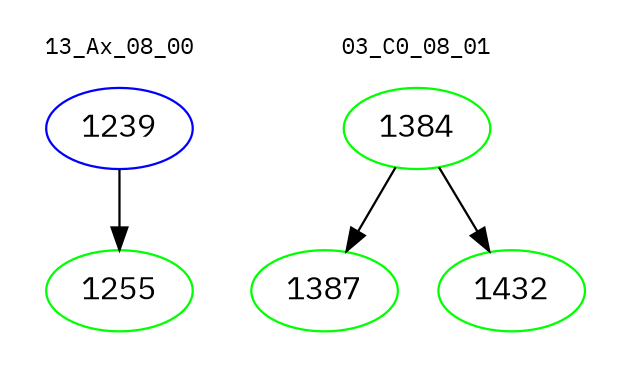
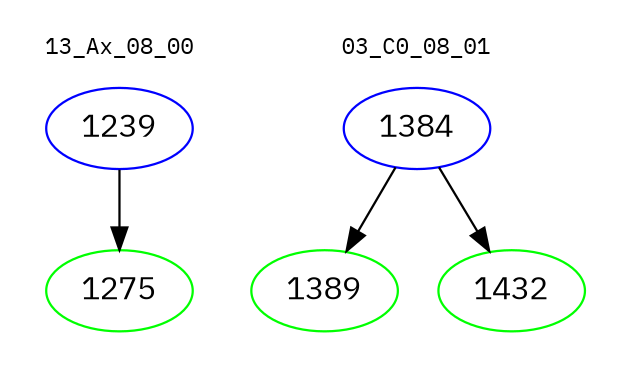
(417, 128) -> (417, 128)
(119, 291) -> (119, 291)
(325, 291) -> (325, 291)
